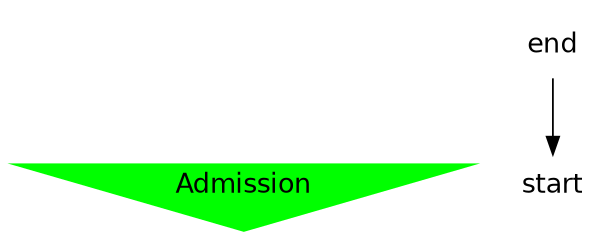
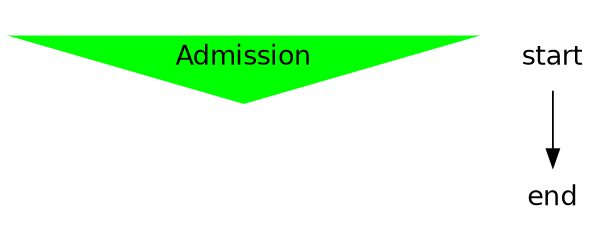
(553, 107) -> (553, 120)
